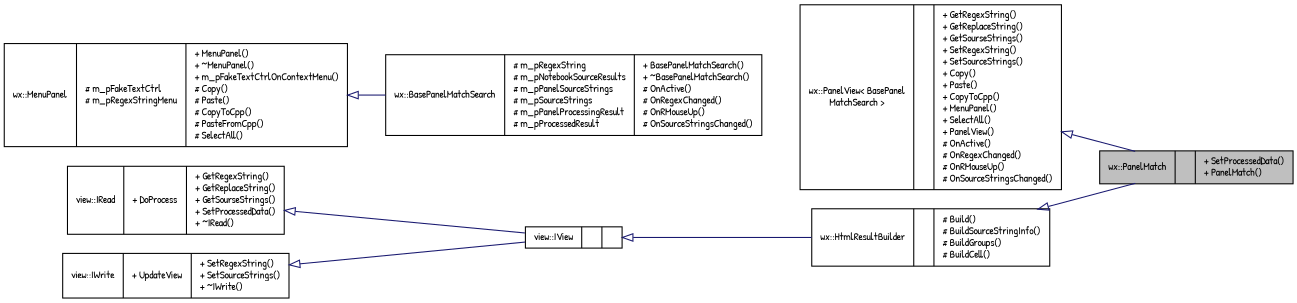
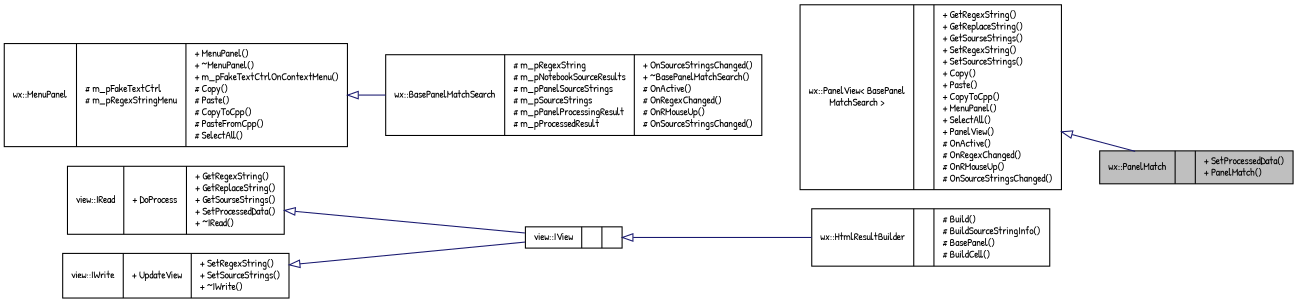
(694, 65) -> (698, 65)
(1092, 195) -> none
(972, 243) -> (969, 243)
